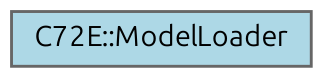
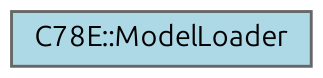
(161, 39) -> (161, 39)
